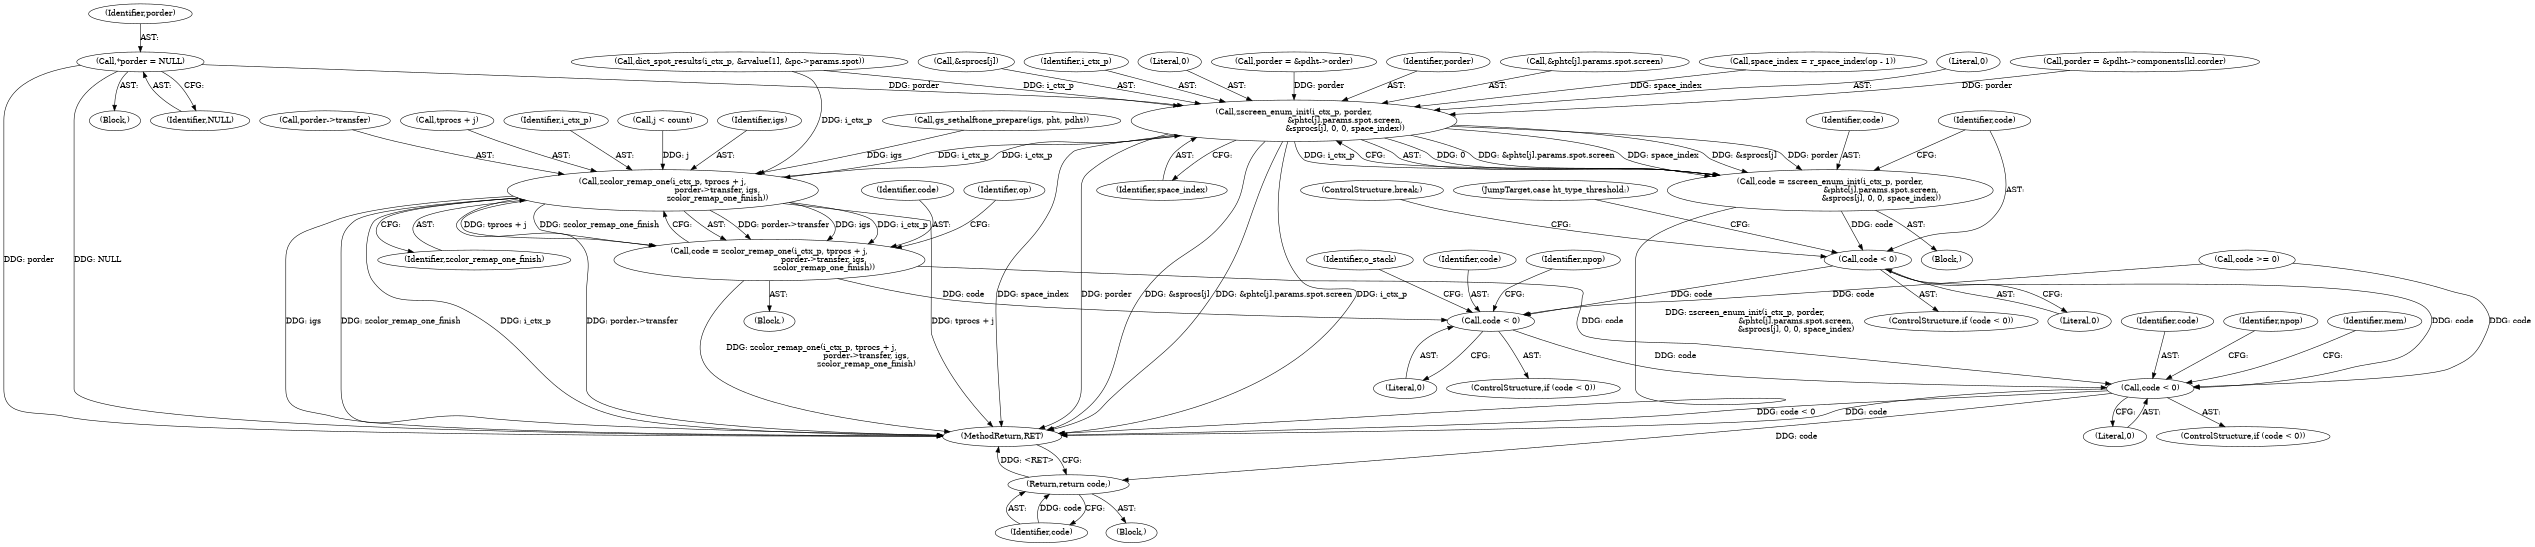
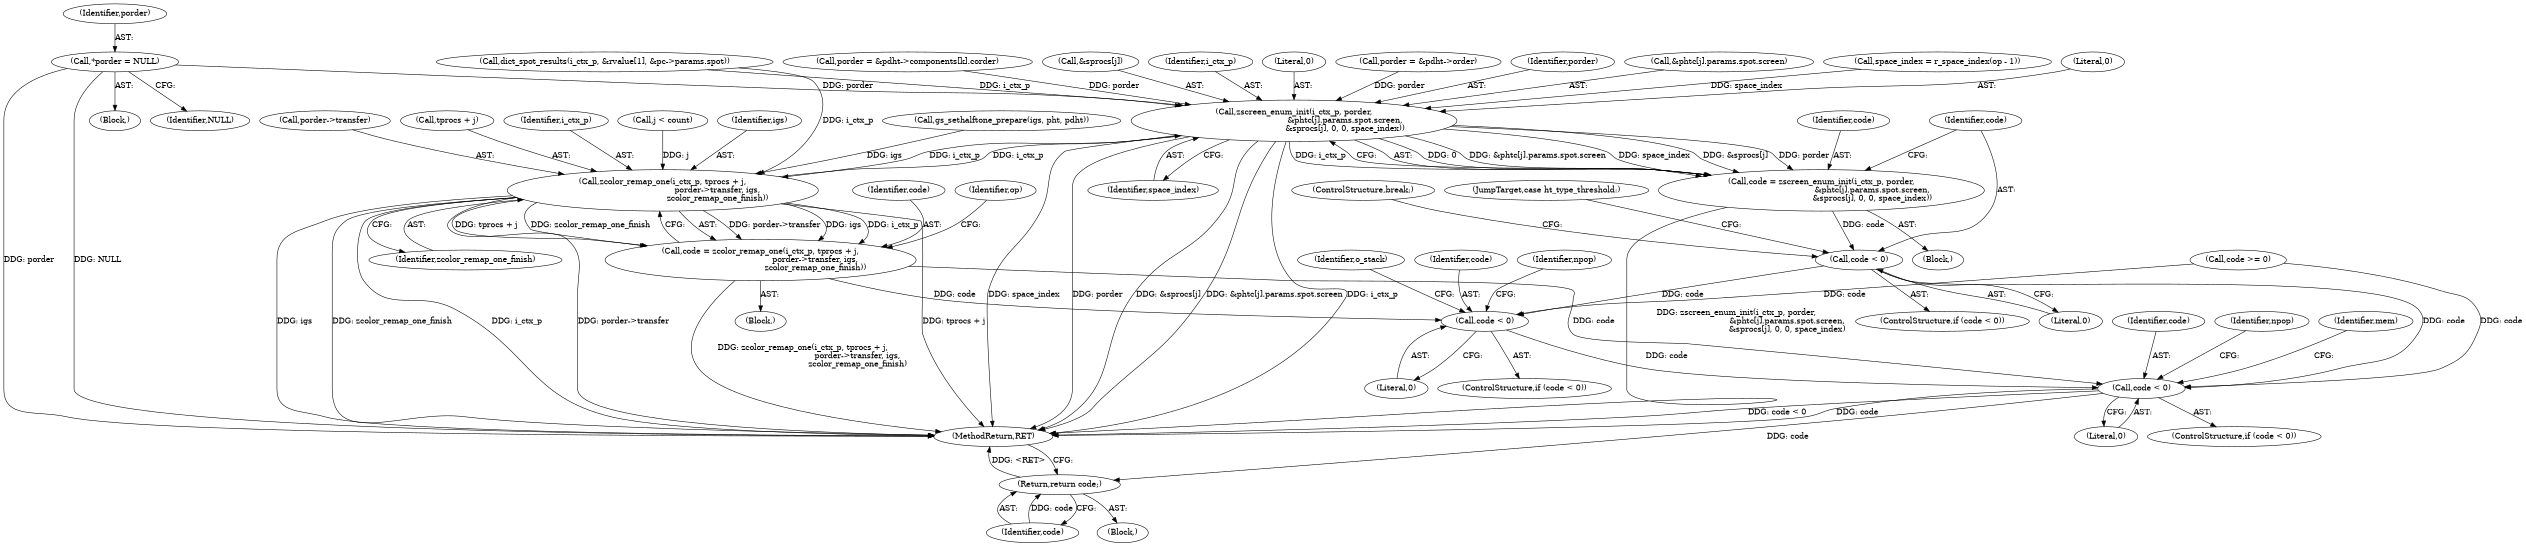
(160, 97) -> none
